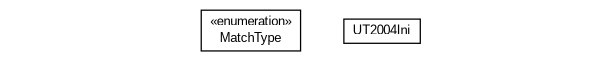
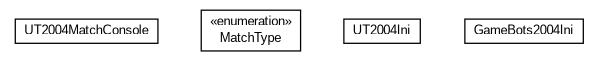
none -> (87, 31)
none -> (523, 31)
